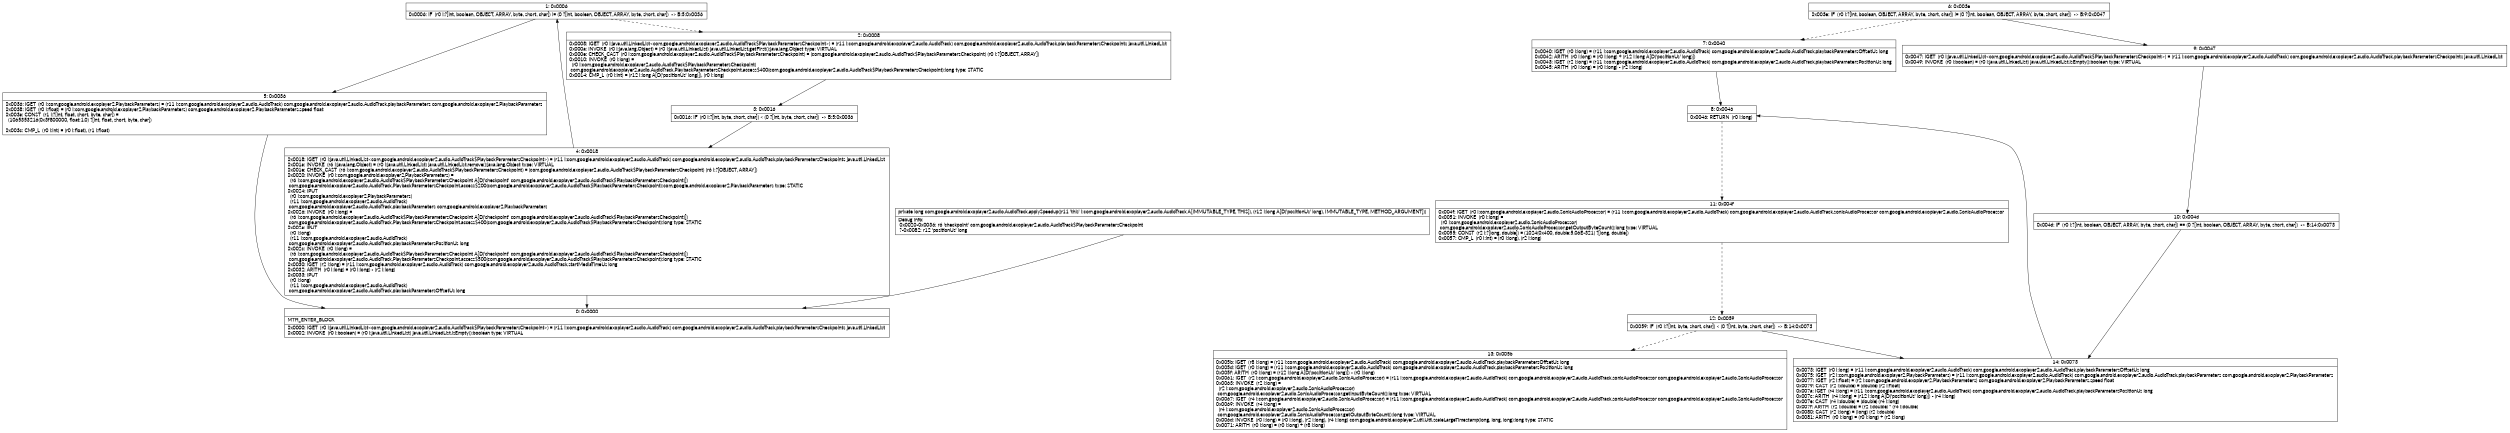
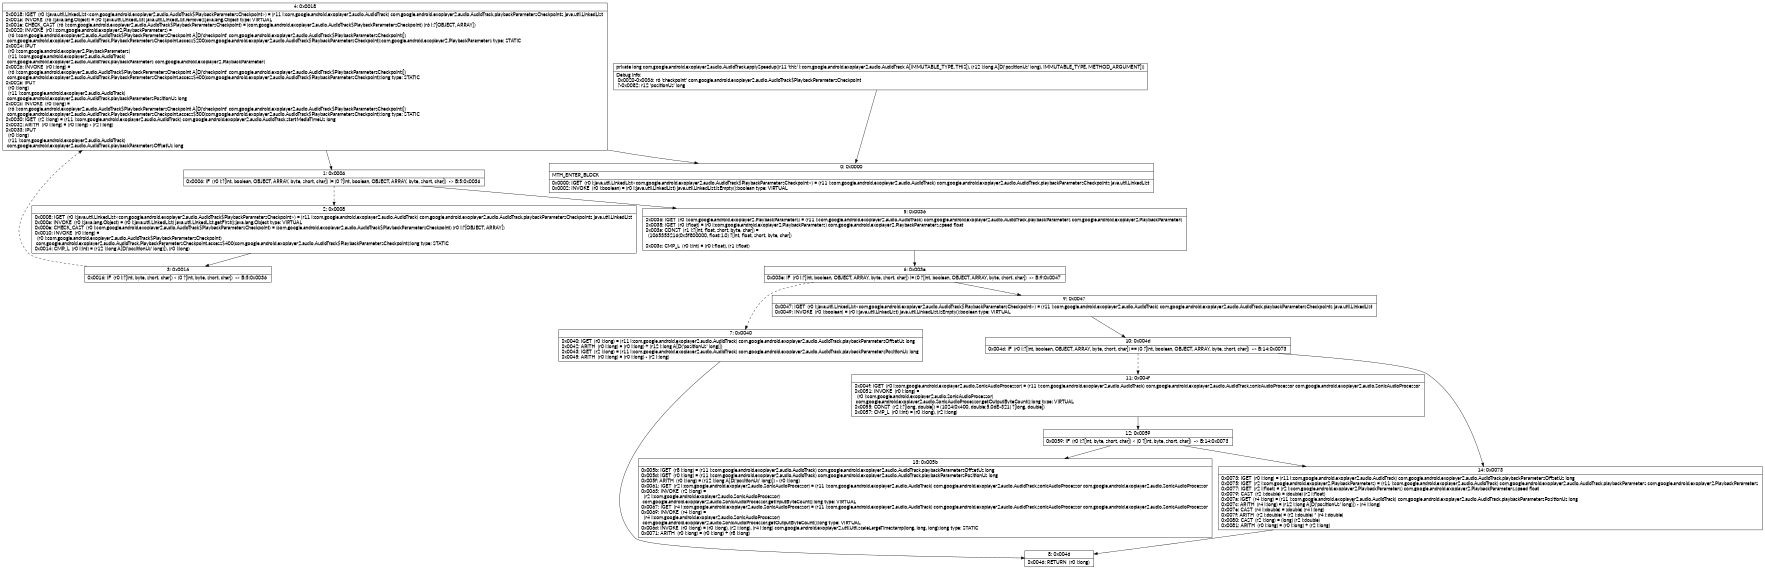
(732, 134) -> (20, 223)
(1722, 159) -> (1138, 362)
(257, 239) -> (915, 257)
(1722, 277) -> (1138, 421)
(1665, 340) -> (1089, 452)
